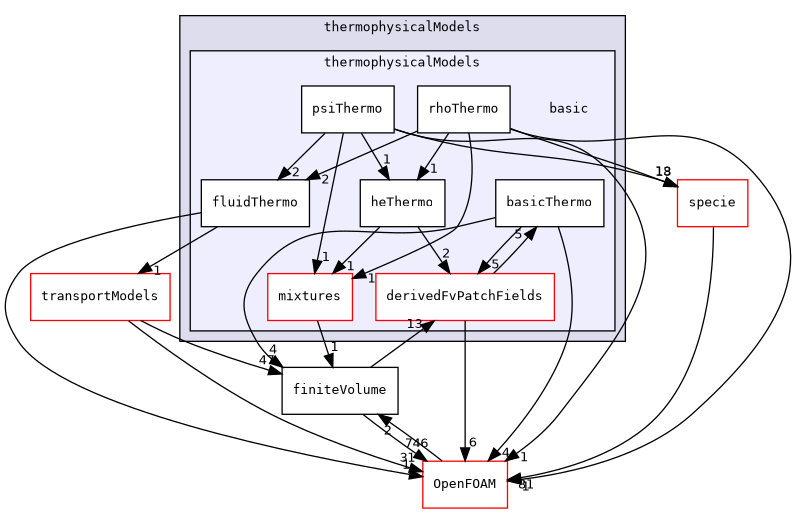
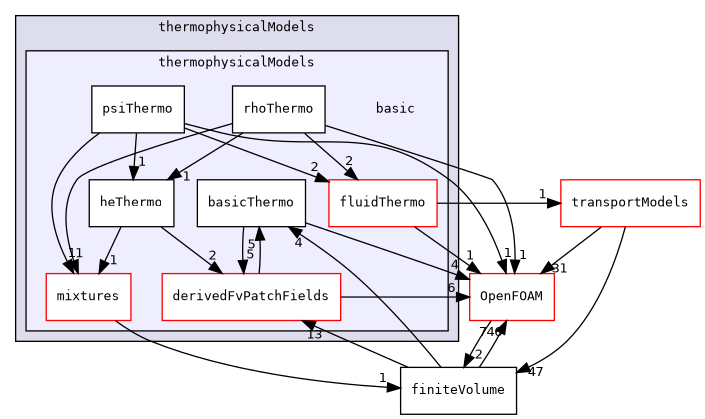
(255, 203) -> (383, 203)
(713, 203) -> none
(313, 235) -> (369, 288)
